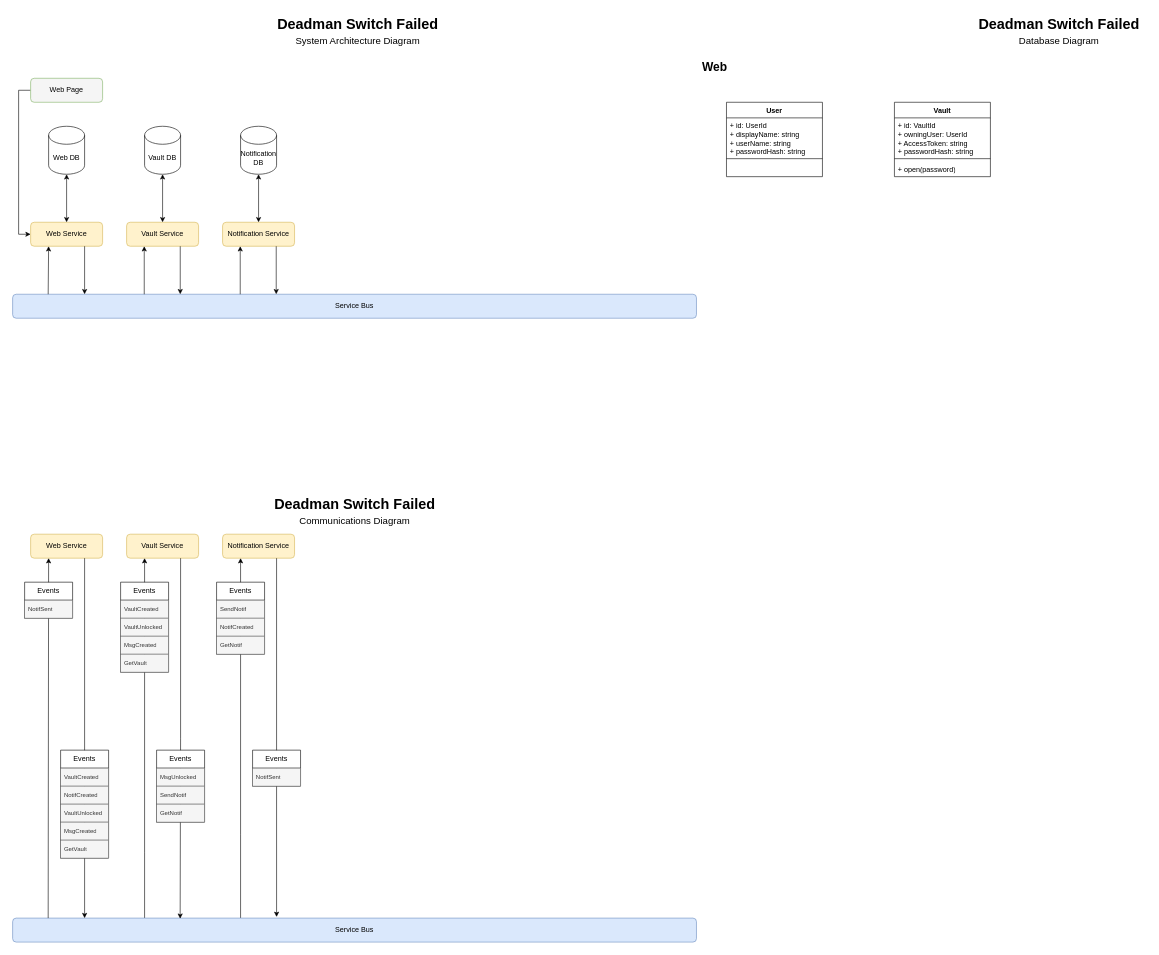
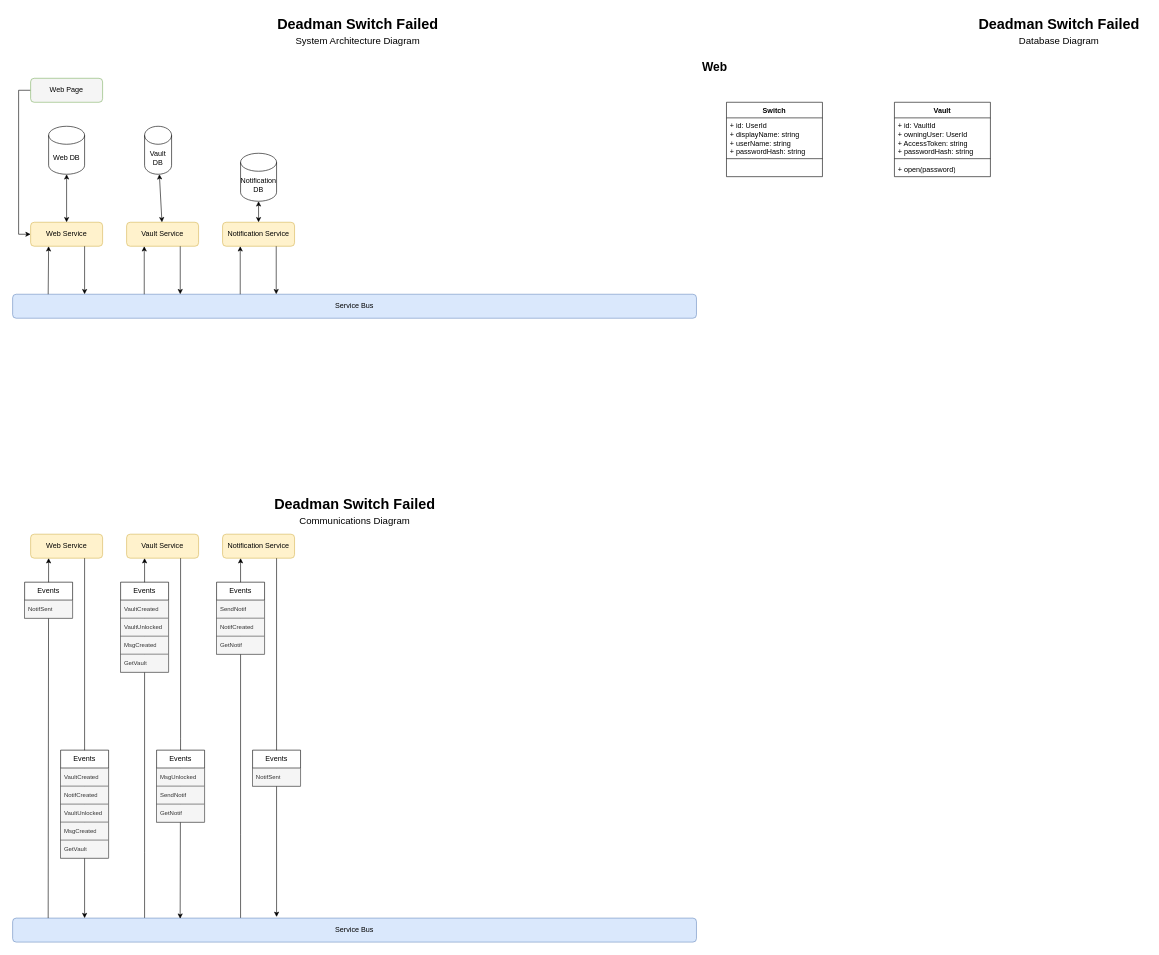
(774, 111) -> (774, 111)
(162, 150) -> (158, 150)
(258, 150) -> (258, 177)
